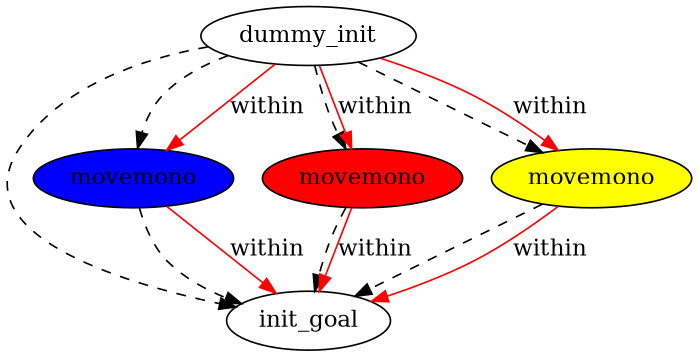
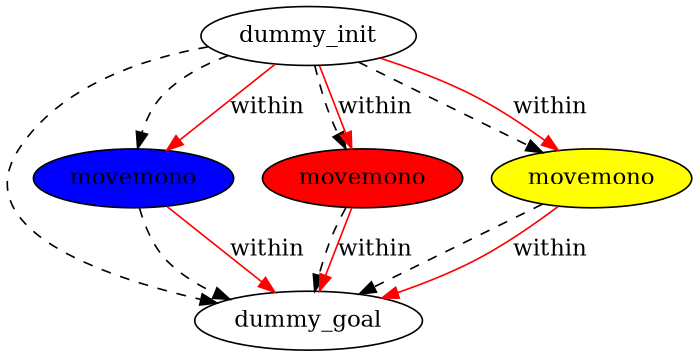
(309, 321) -> (309, 321)
